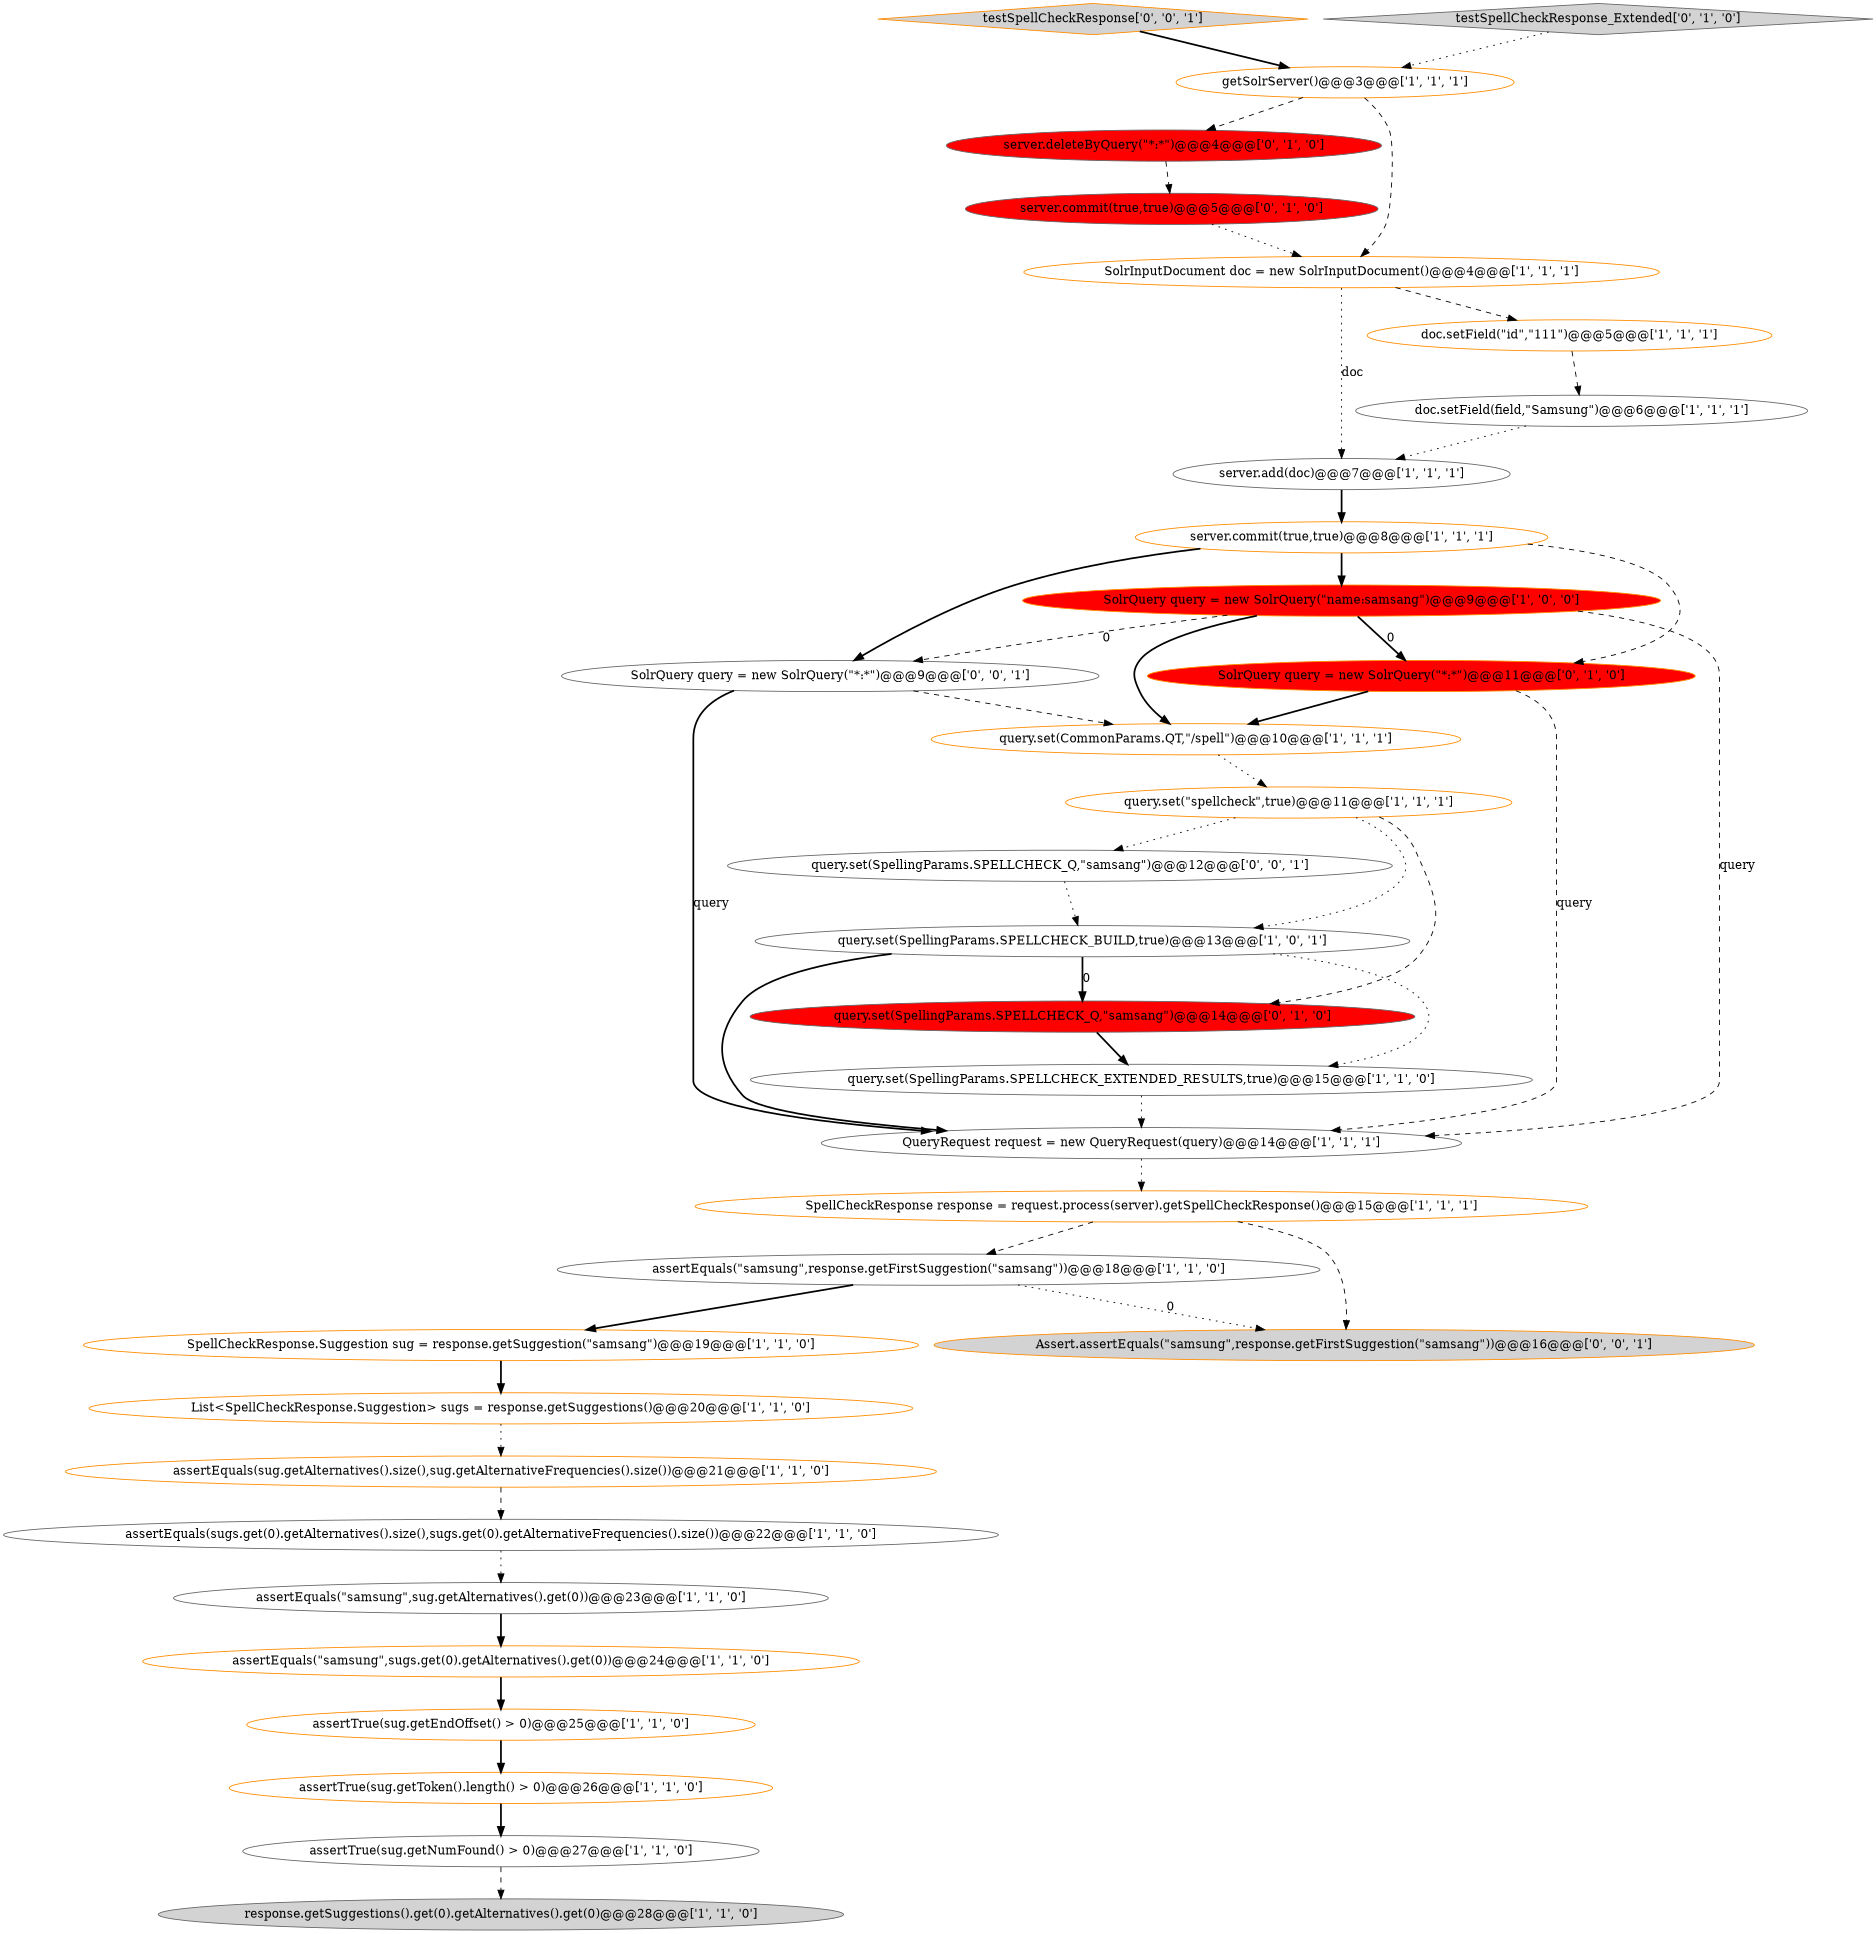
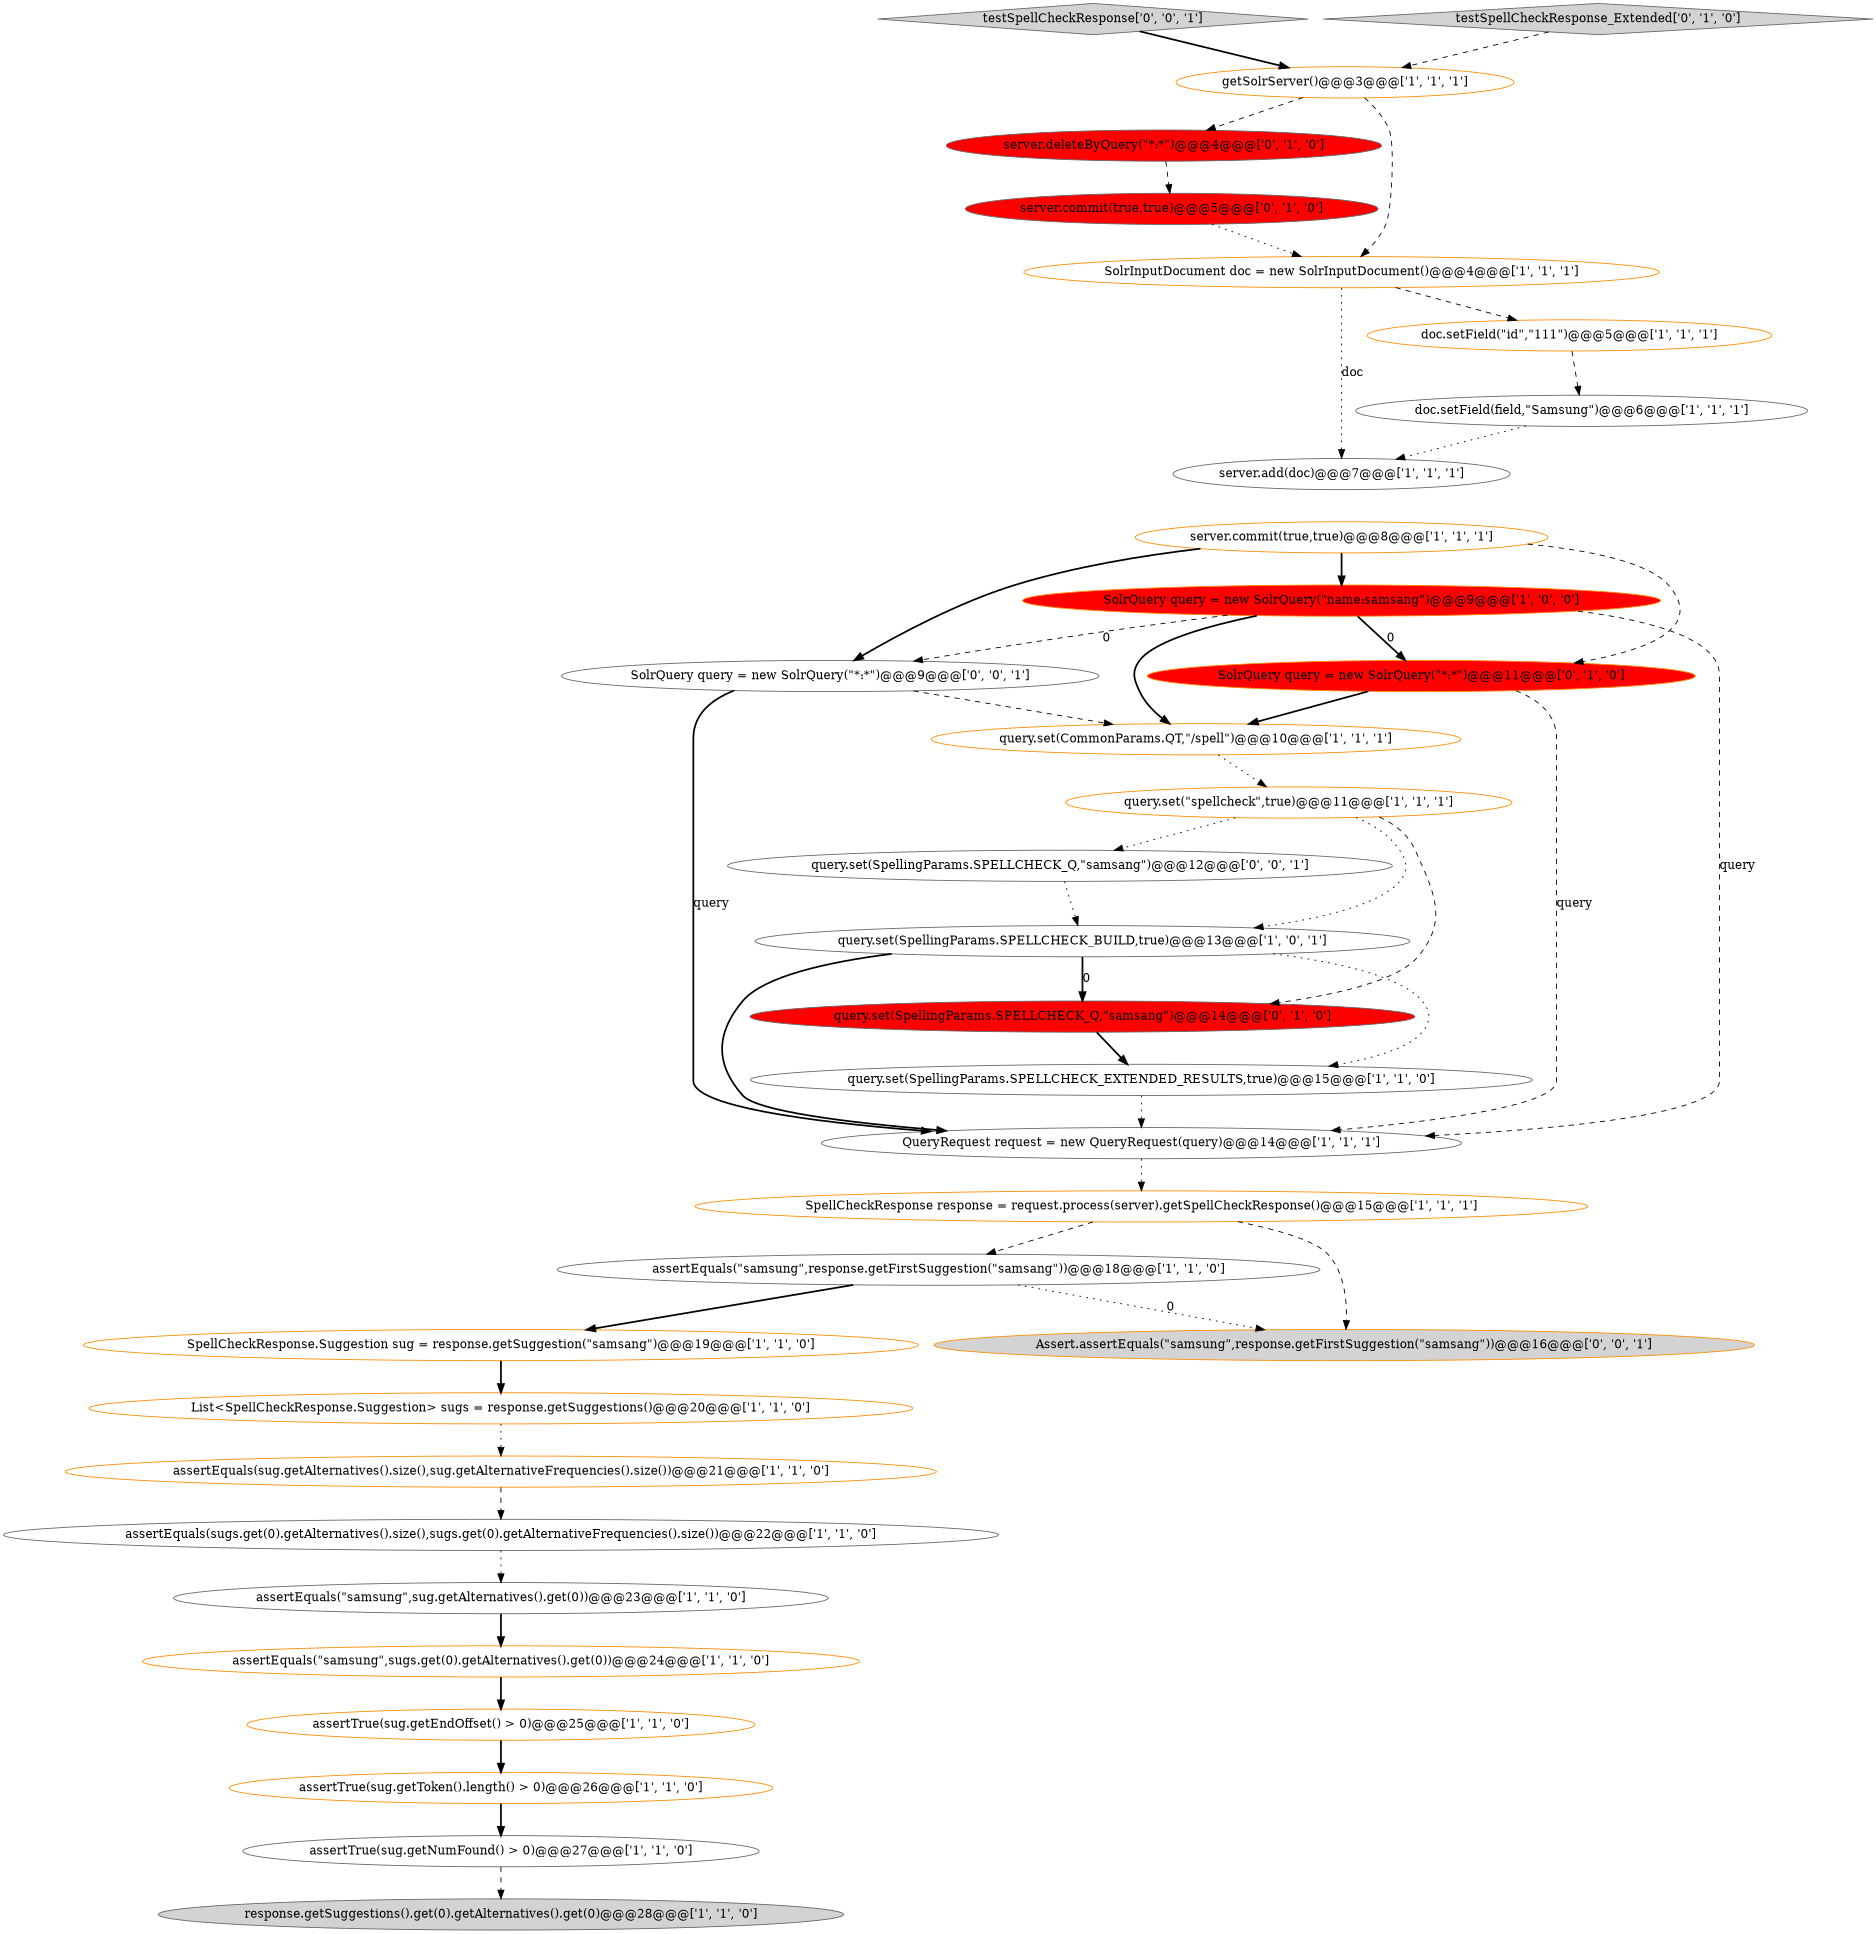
(1093, 19) -> (1093, 19)
(1480, 49) -> (1480, 49)
(1342, 501) -> none
